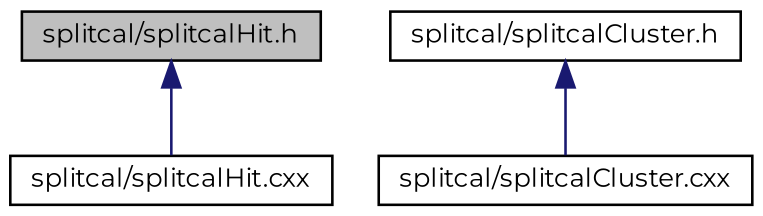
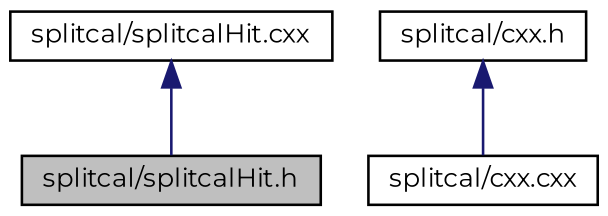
(566, 36) -> (483, 36)
(171, 122) -> (171, 122)
(566, 180) -> (483, 180)
